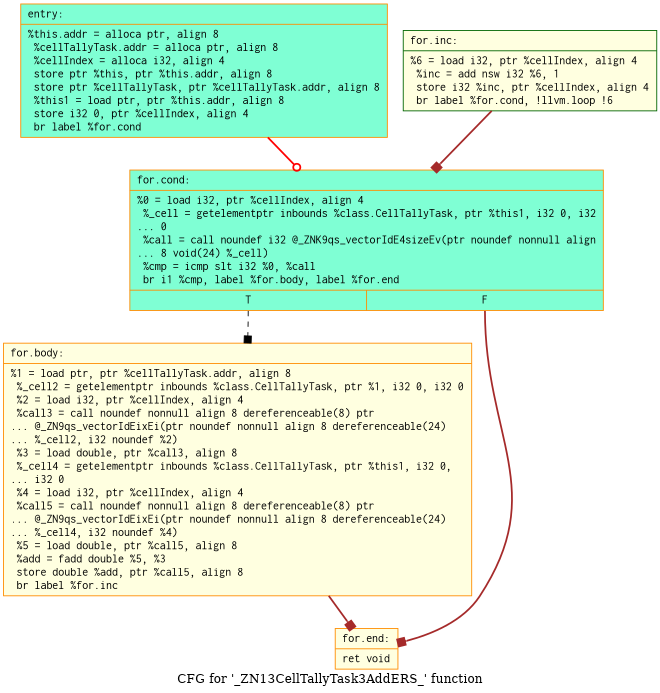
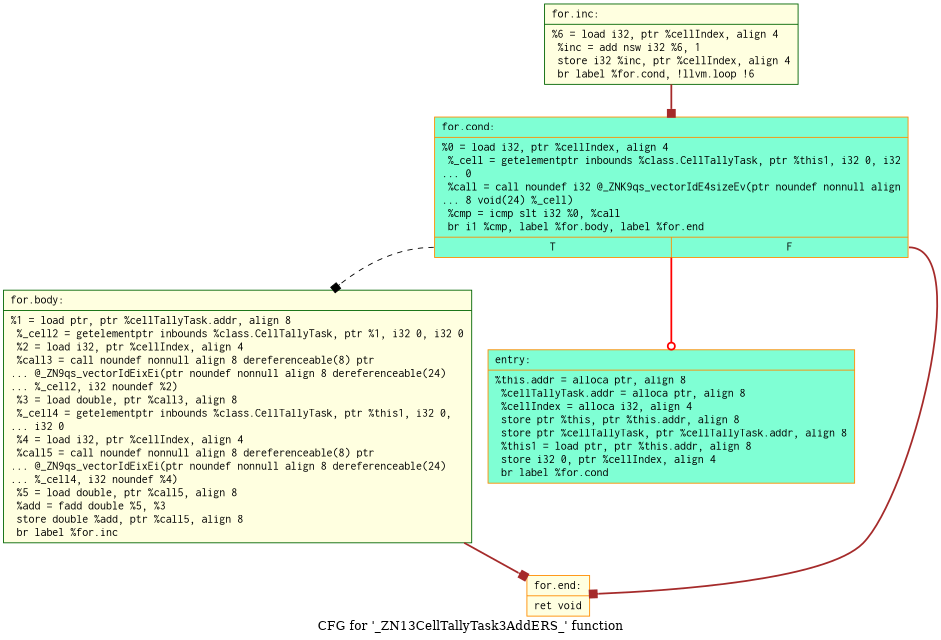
(281, 151) -> (671, 300)
(238, 469) -> (238, 416)
